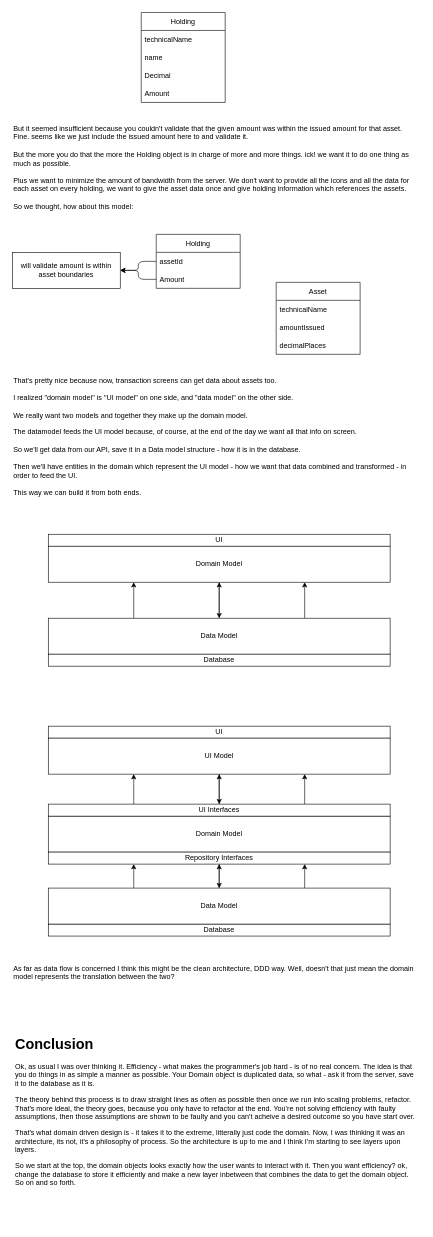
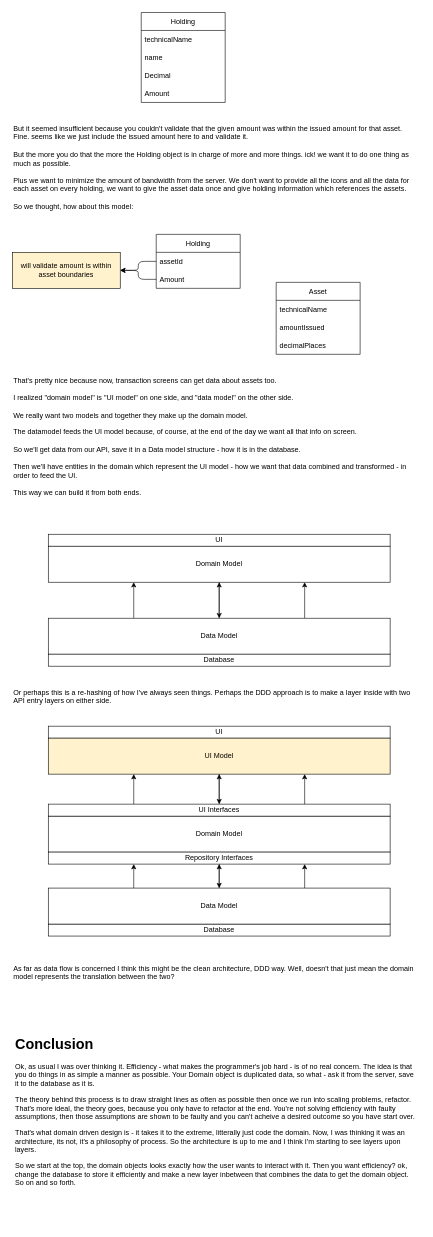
(66, 270) -> (66, 270)
none -> (216, 696)
(219, 756) -> (219, 756)
